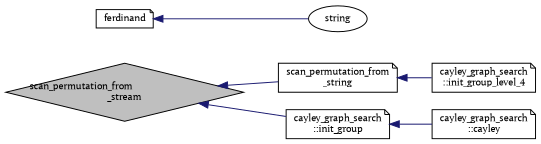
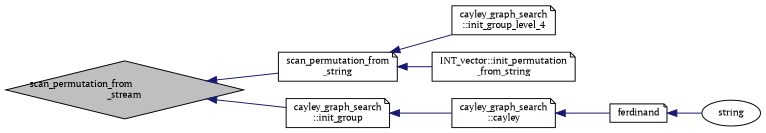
none -> (504, 67)
none -> (588, 113)
